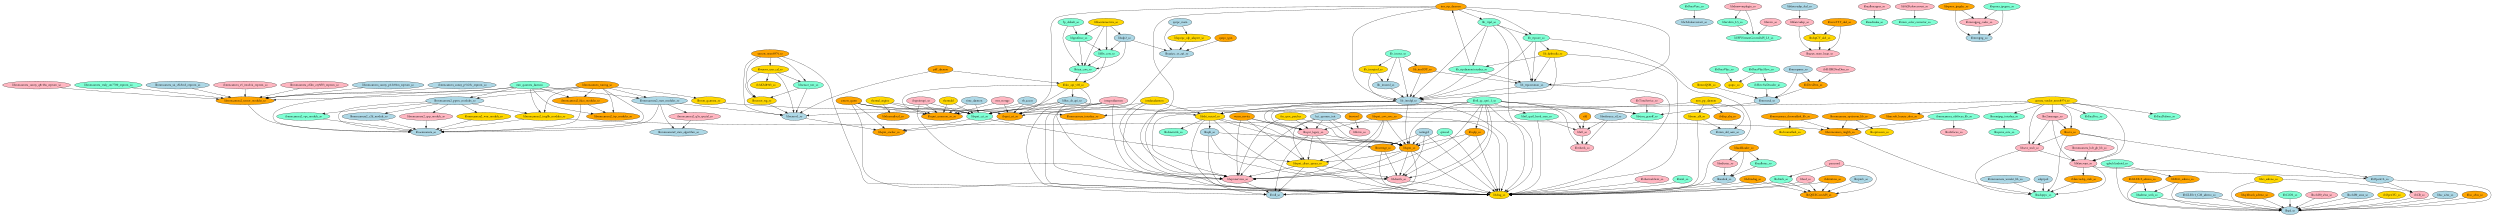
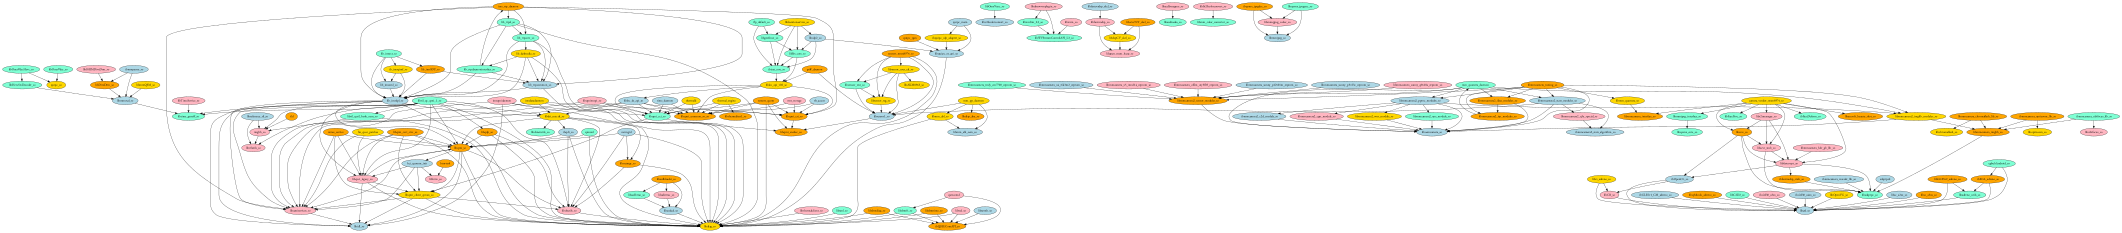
(559, 108) -> (1462, 106)
(1582, 132) -> (260, 132)
(1348, 137) -> (440, 155)
